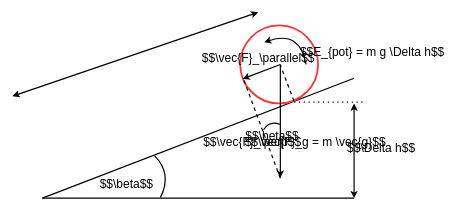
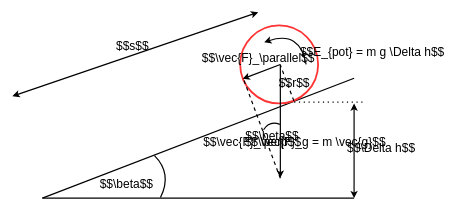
none -> (132, 45)
none -> (294, 83)
